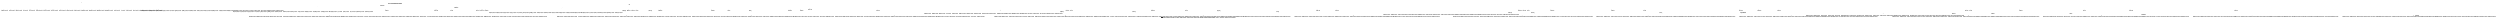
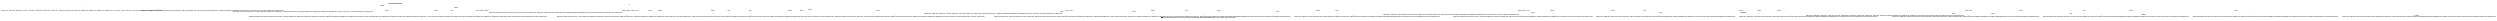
(1352, 11) -> none
